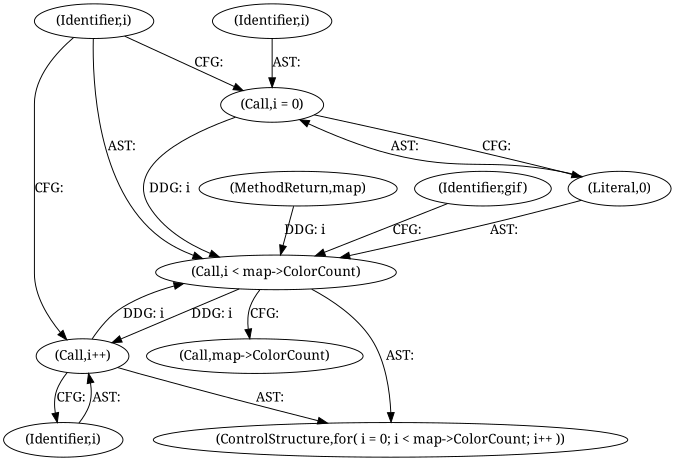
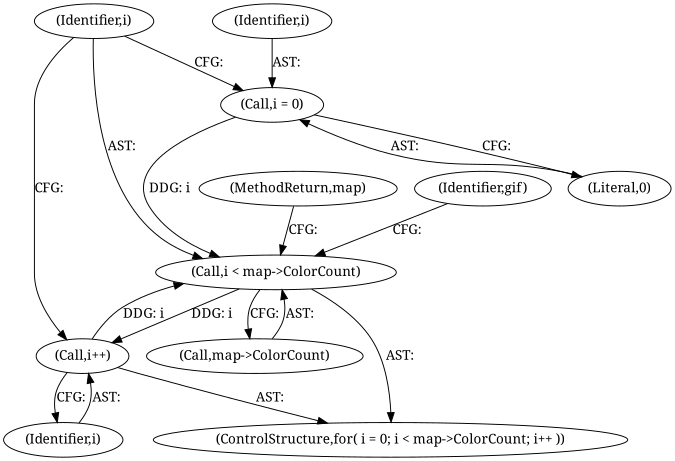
(466, 229) -> (283, 320)
(305, 231) -> (305, 231)
